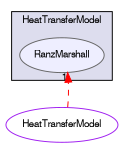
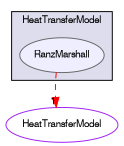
(68, 95) -> (55, 86)
